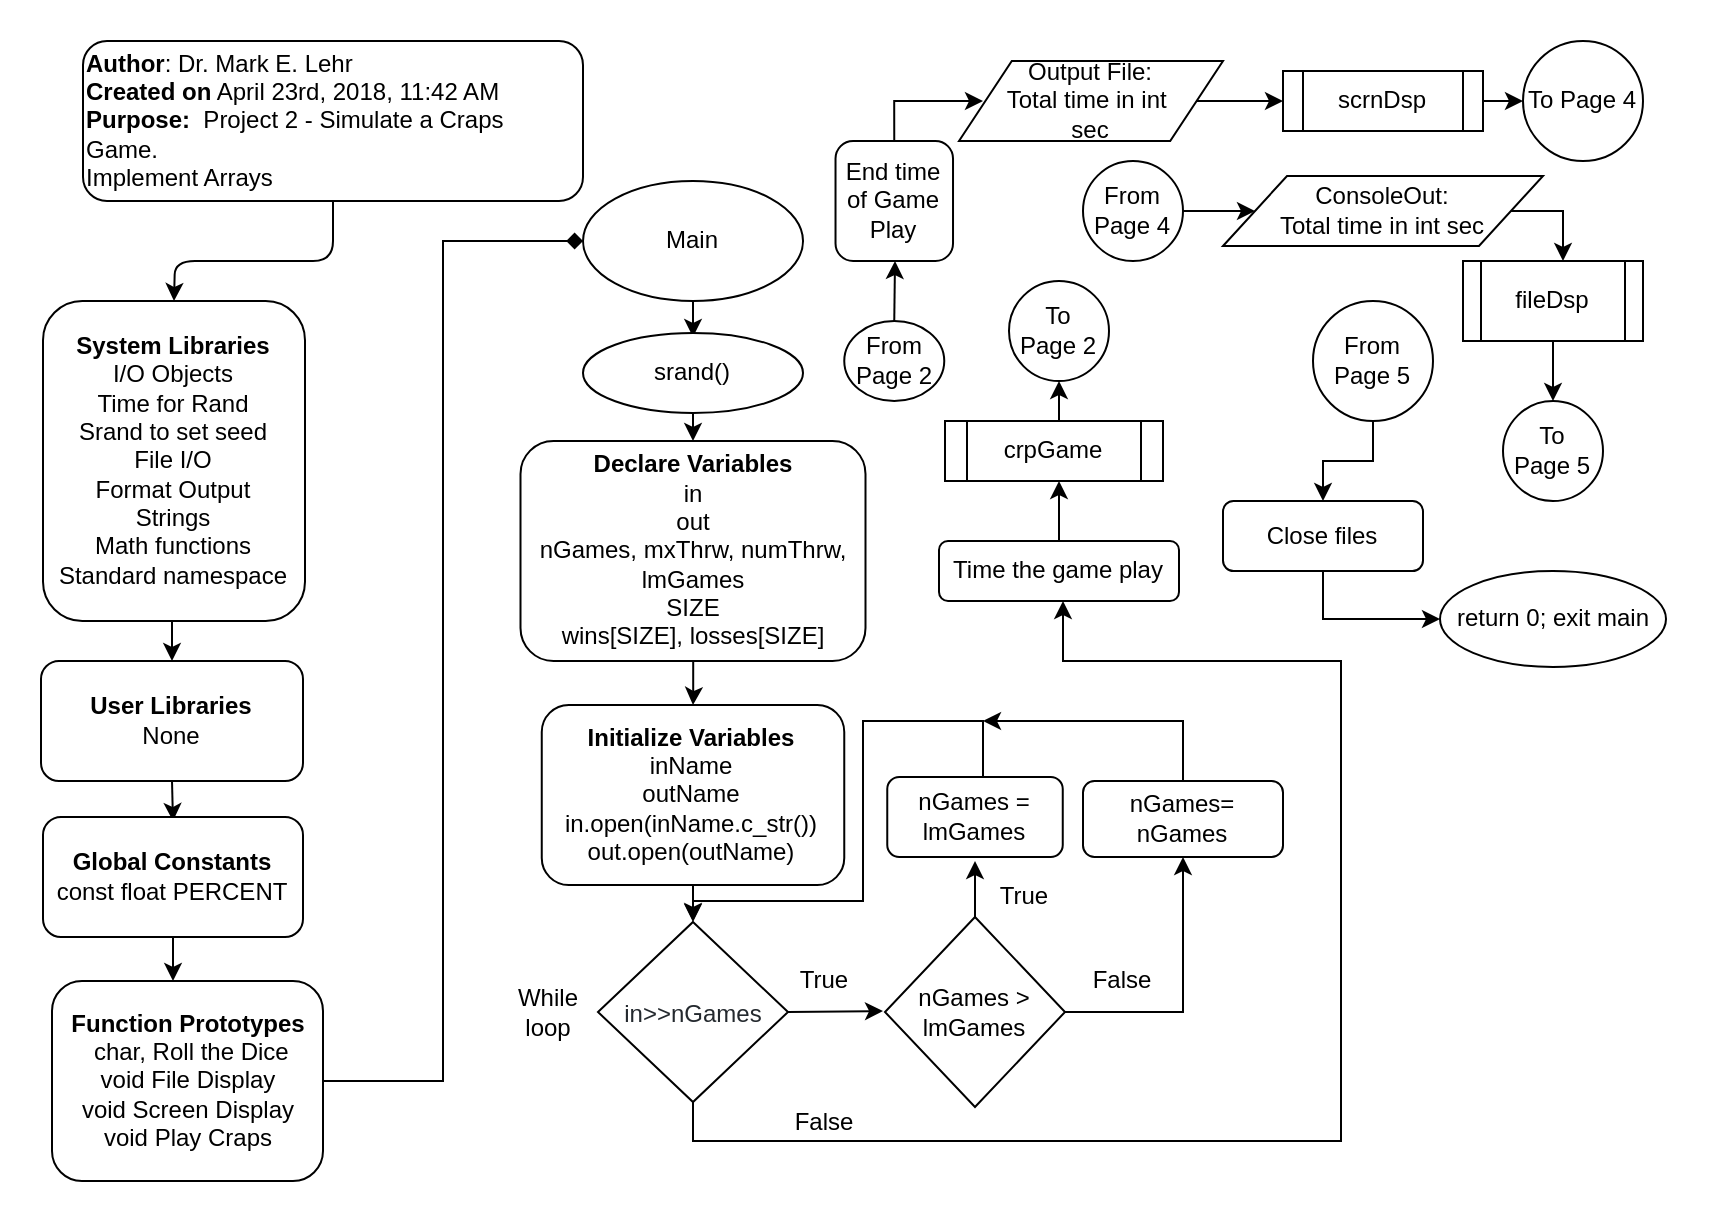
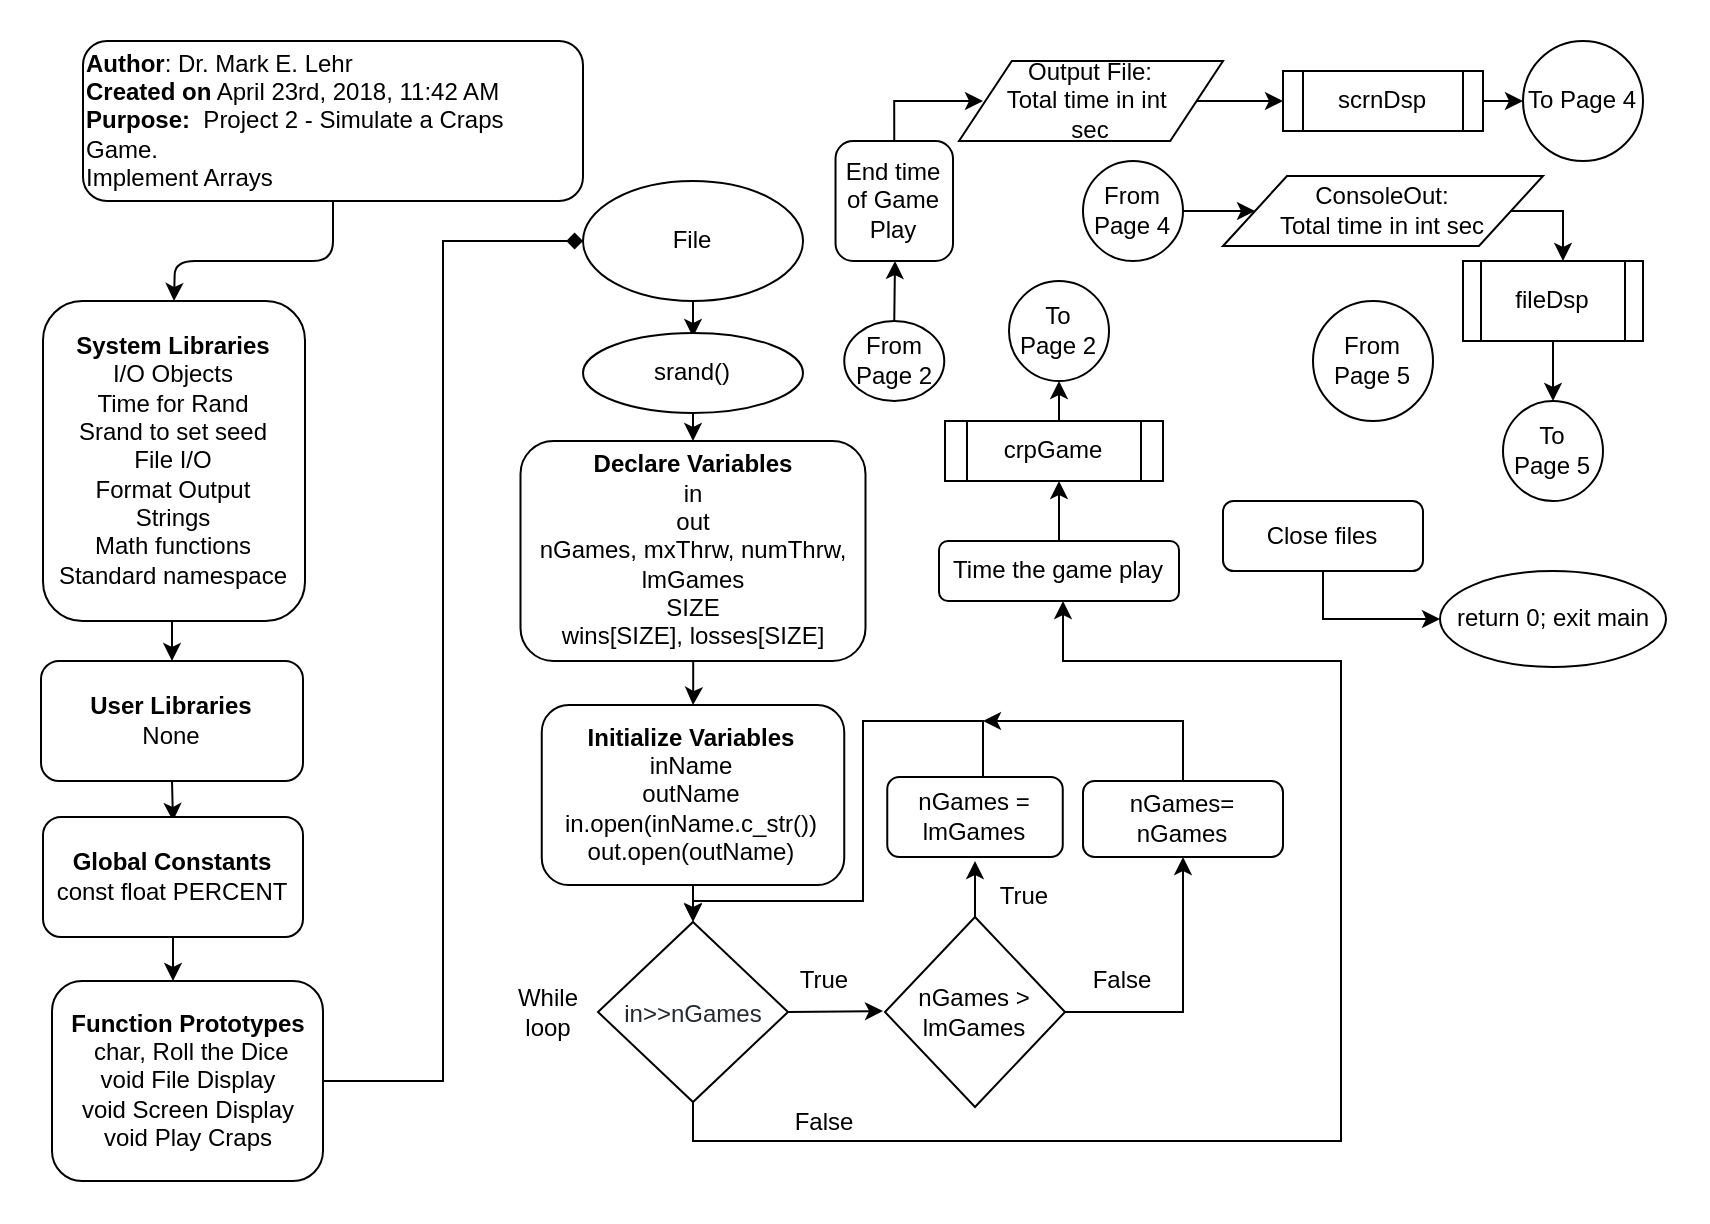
(693, 241) -> (693, 241)
(1355, 461) -> none
